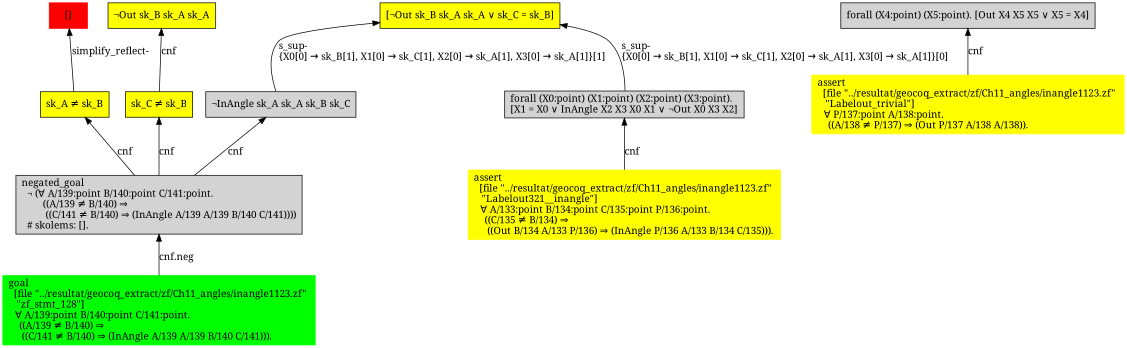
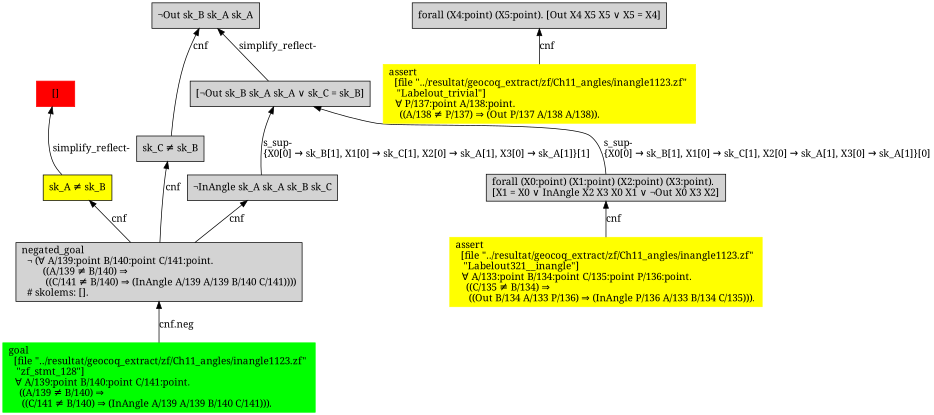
(162, 16) -> (206, 16)
(470, 16) -> (280, 94)
none -> (246, 57)
(159, 104) -> (170, 149)
